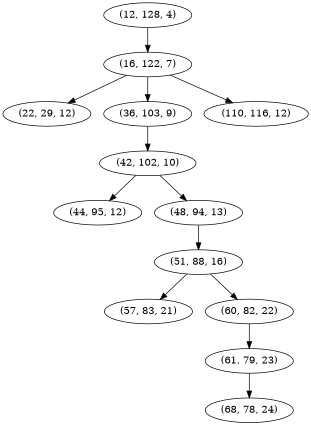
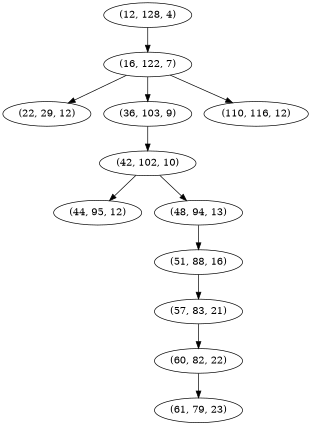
(221, 284) -> (199, 333)
(249, 410) -> none
